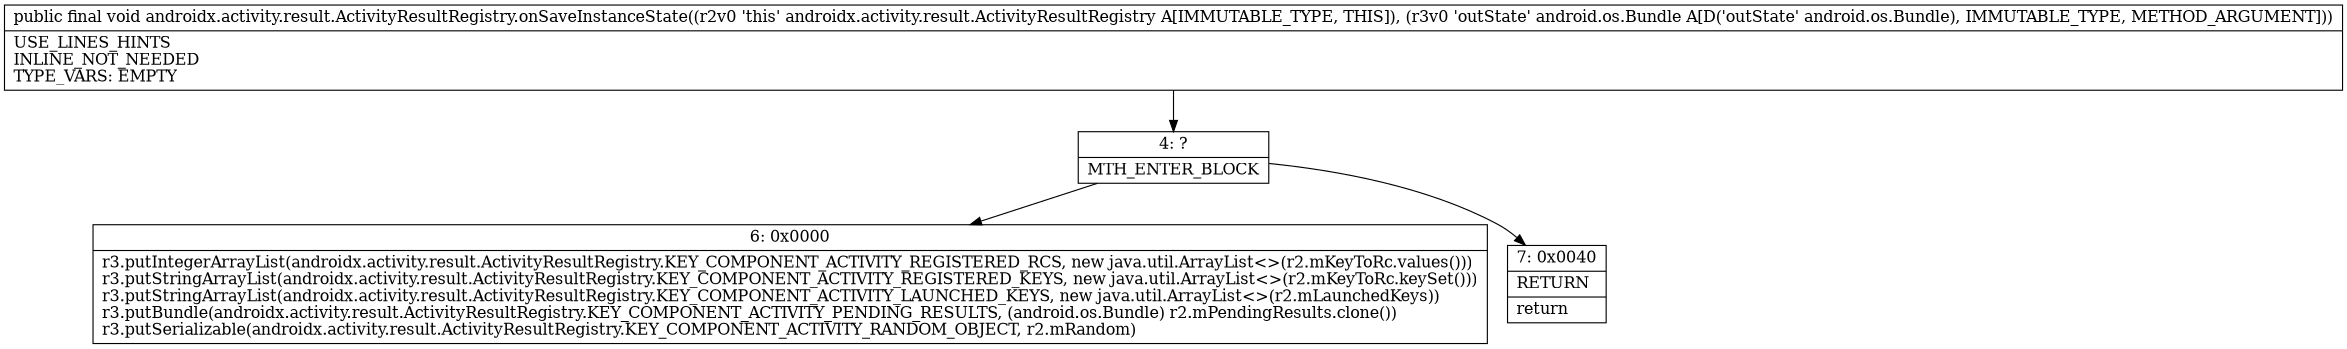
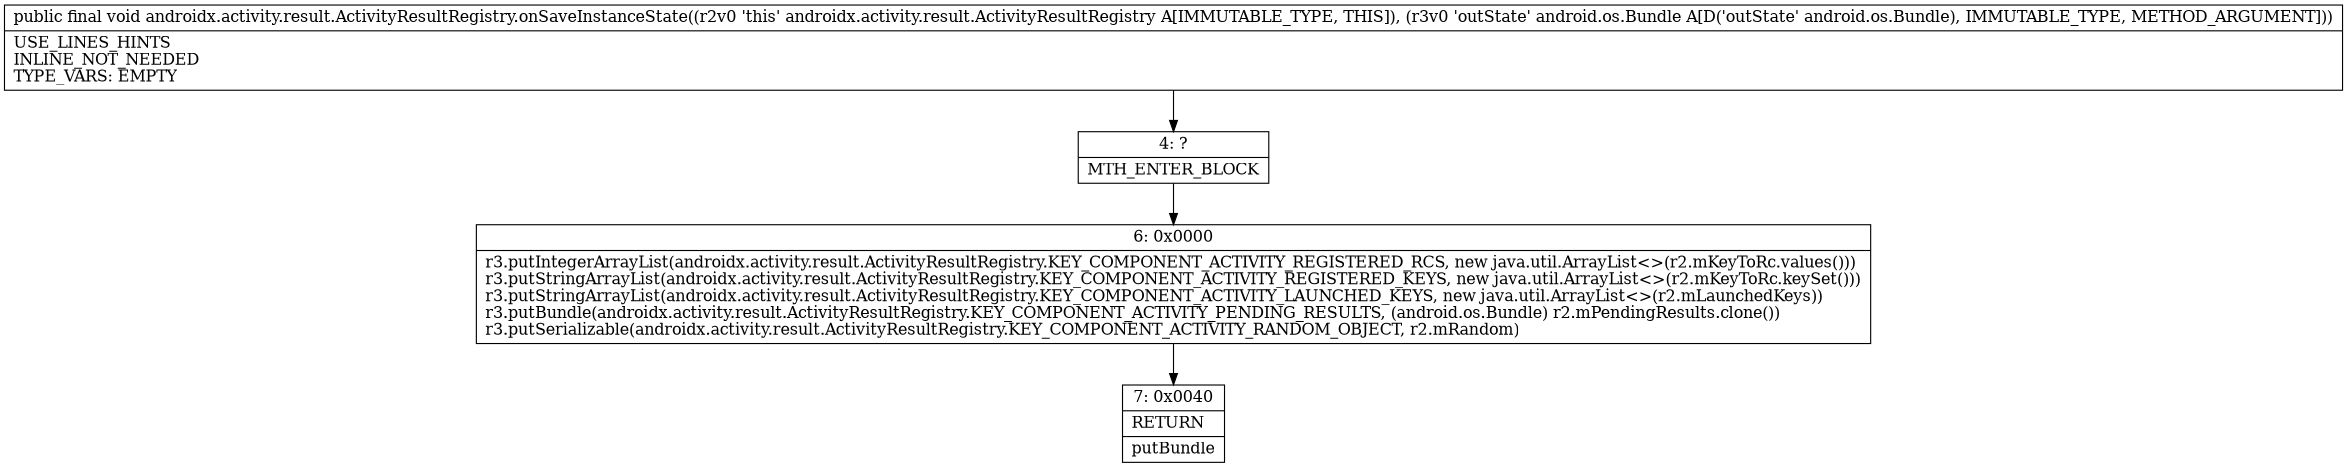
(1398, 186) -> (1174, 359)
(1542, 309) -> (1174, 449)
